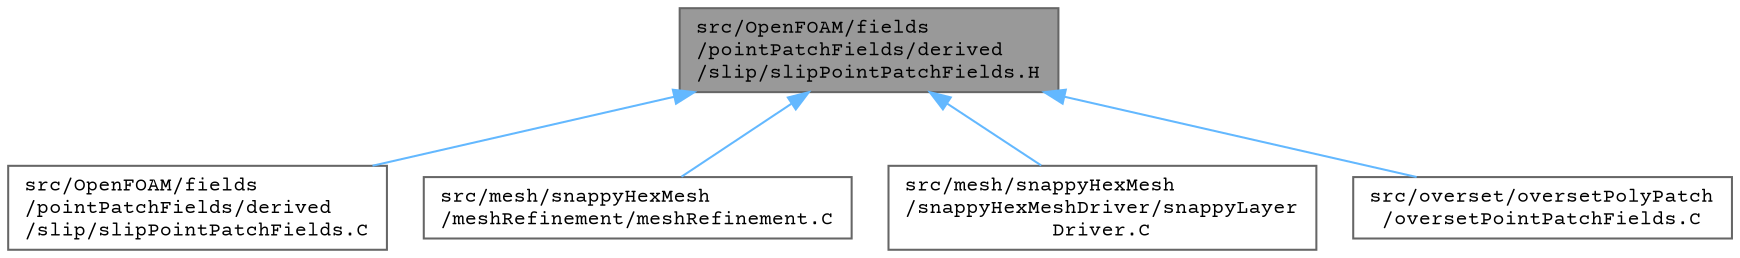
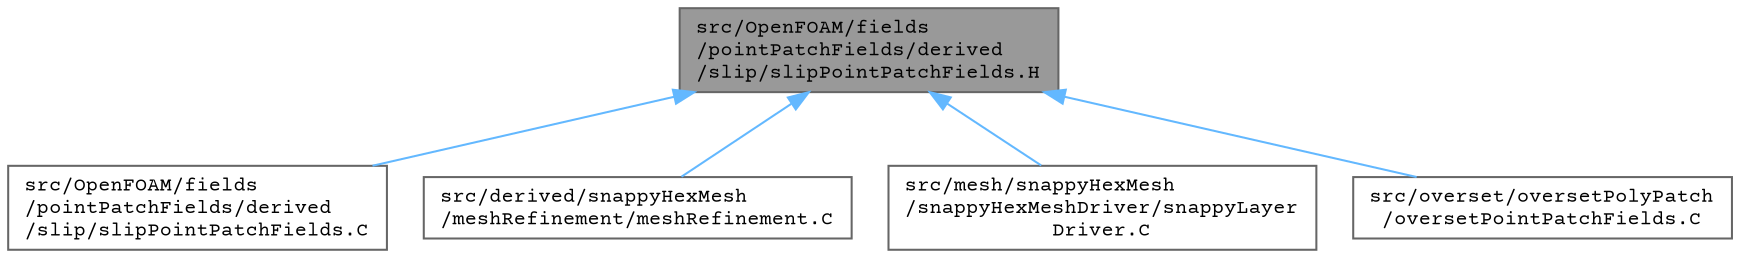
(638, 208) -> (638, 208)
